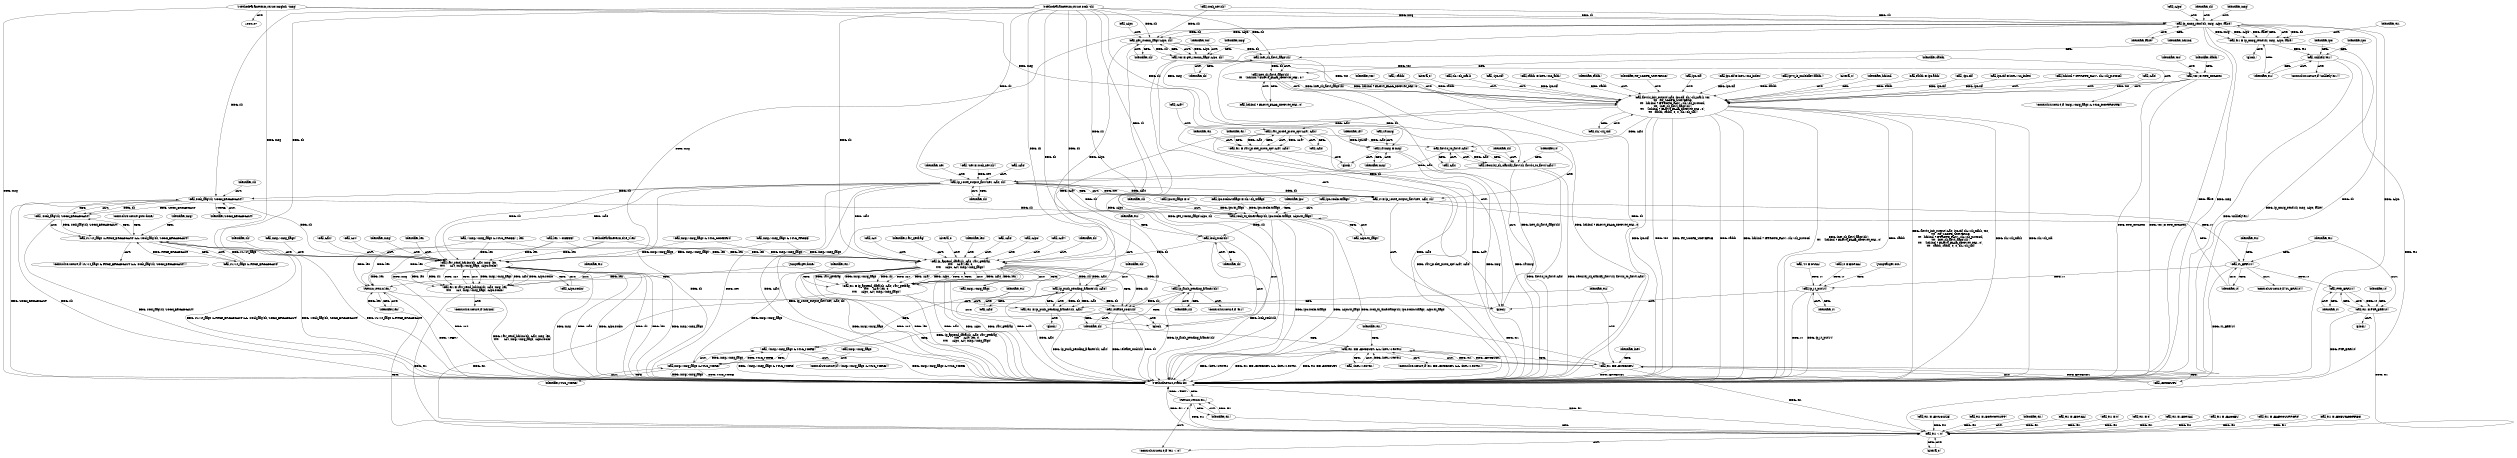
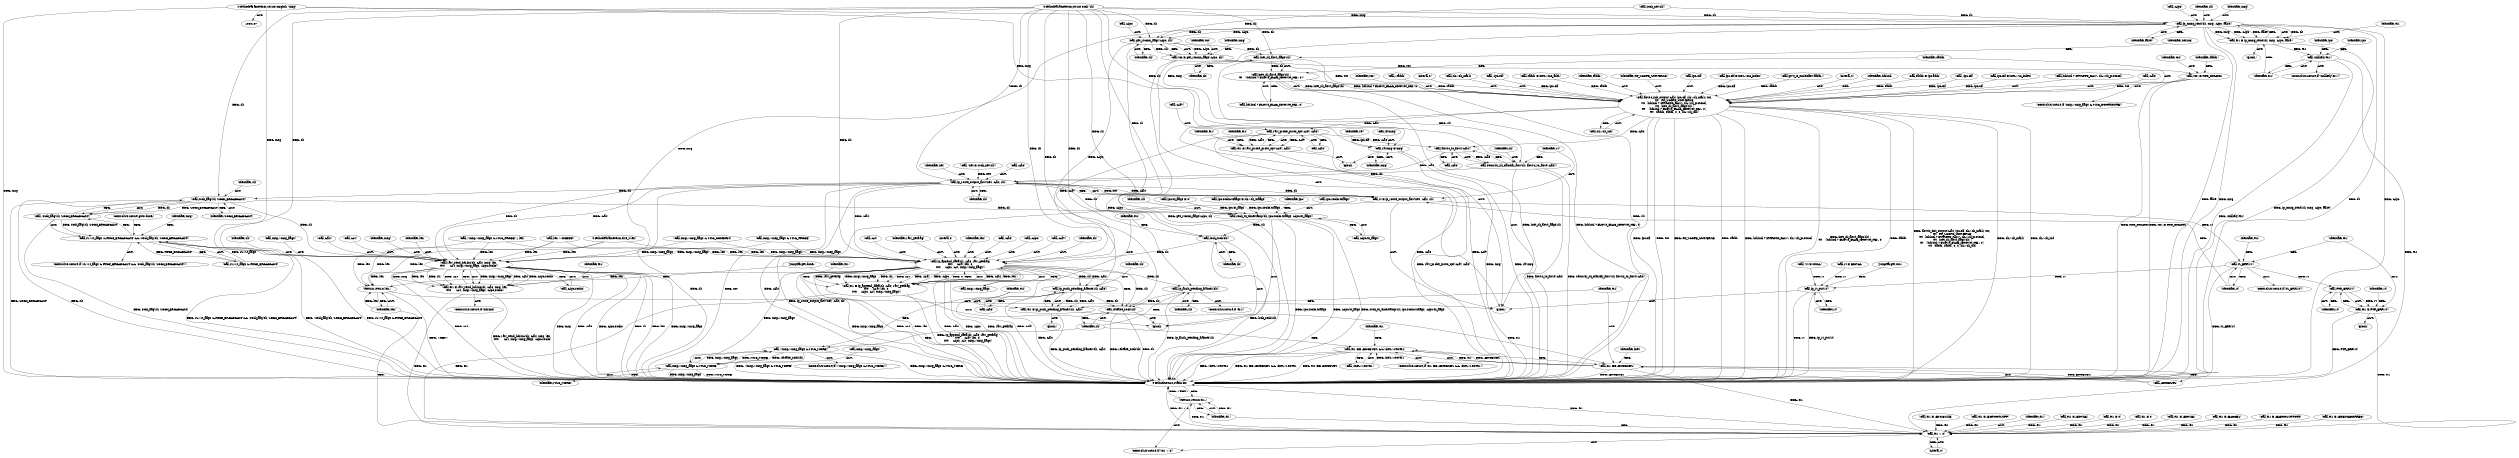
(1006, 87) -> (1015, 87)
(222, 208) -> (223, 208)
(782, 358) -> (788, 358)
